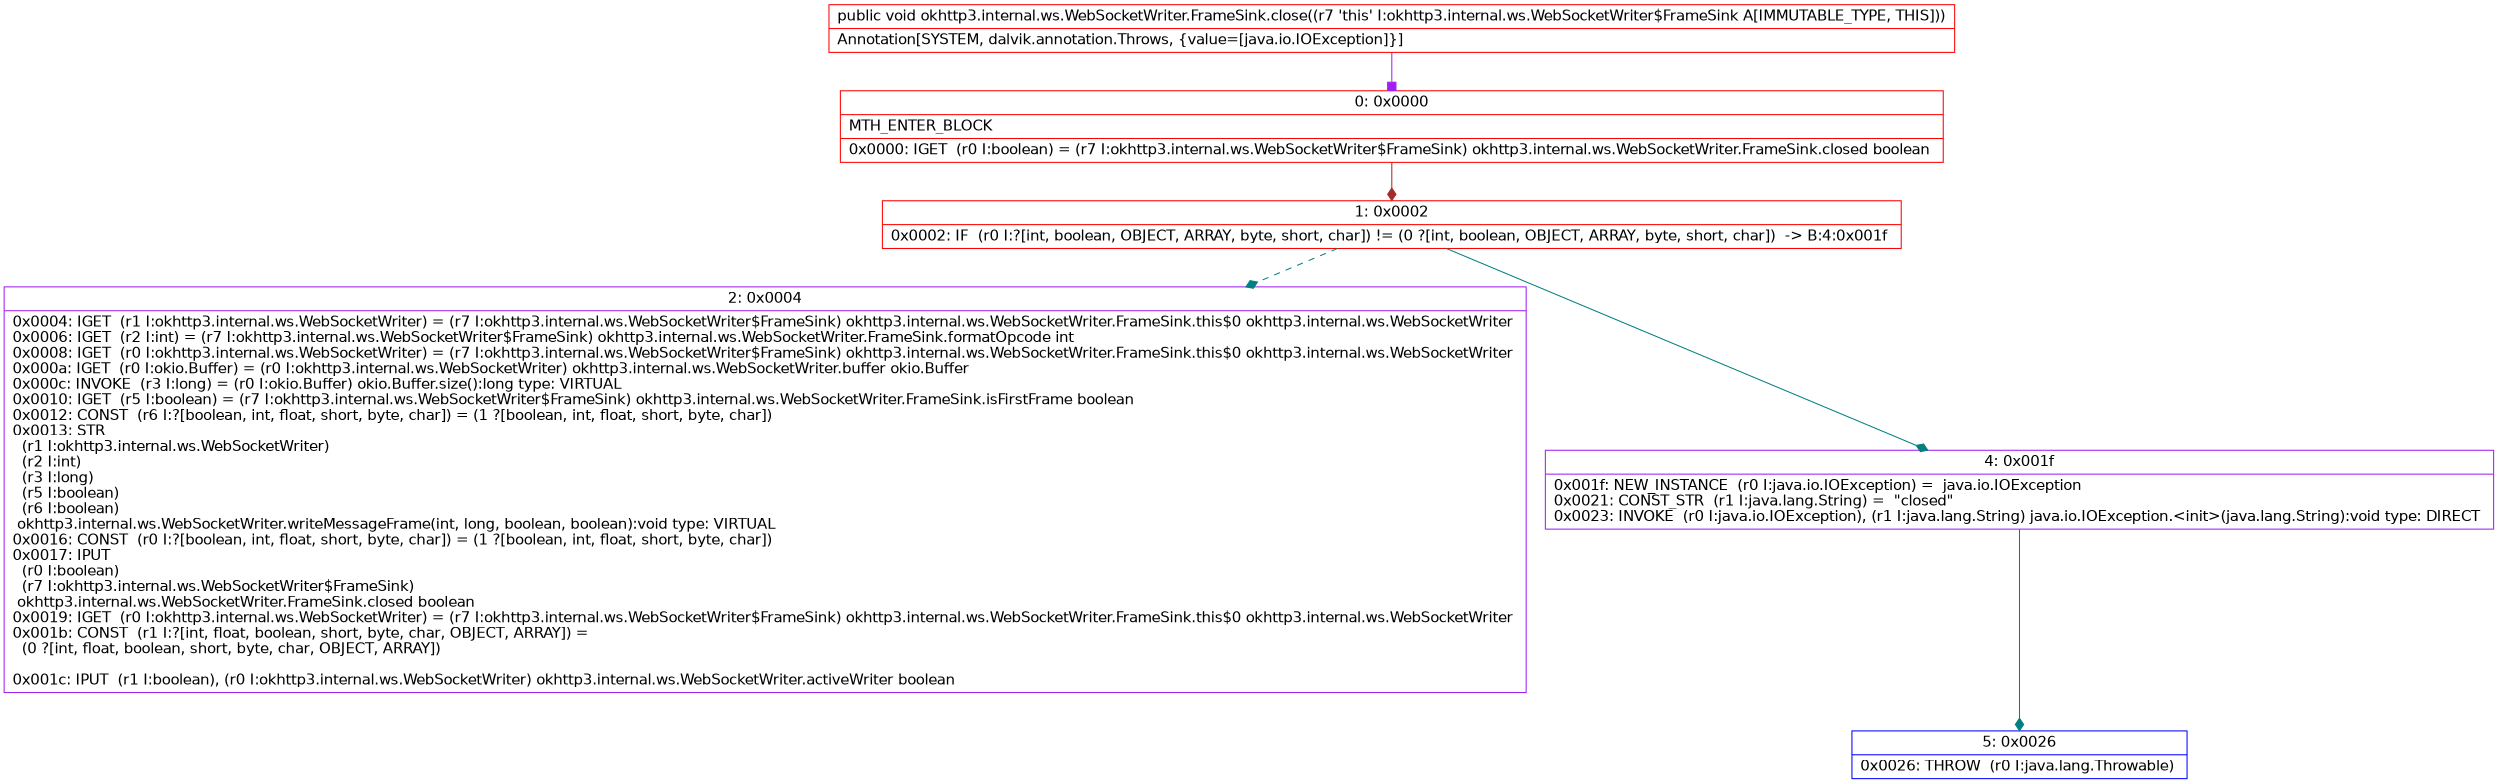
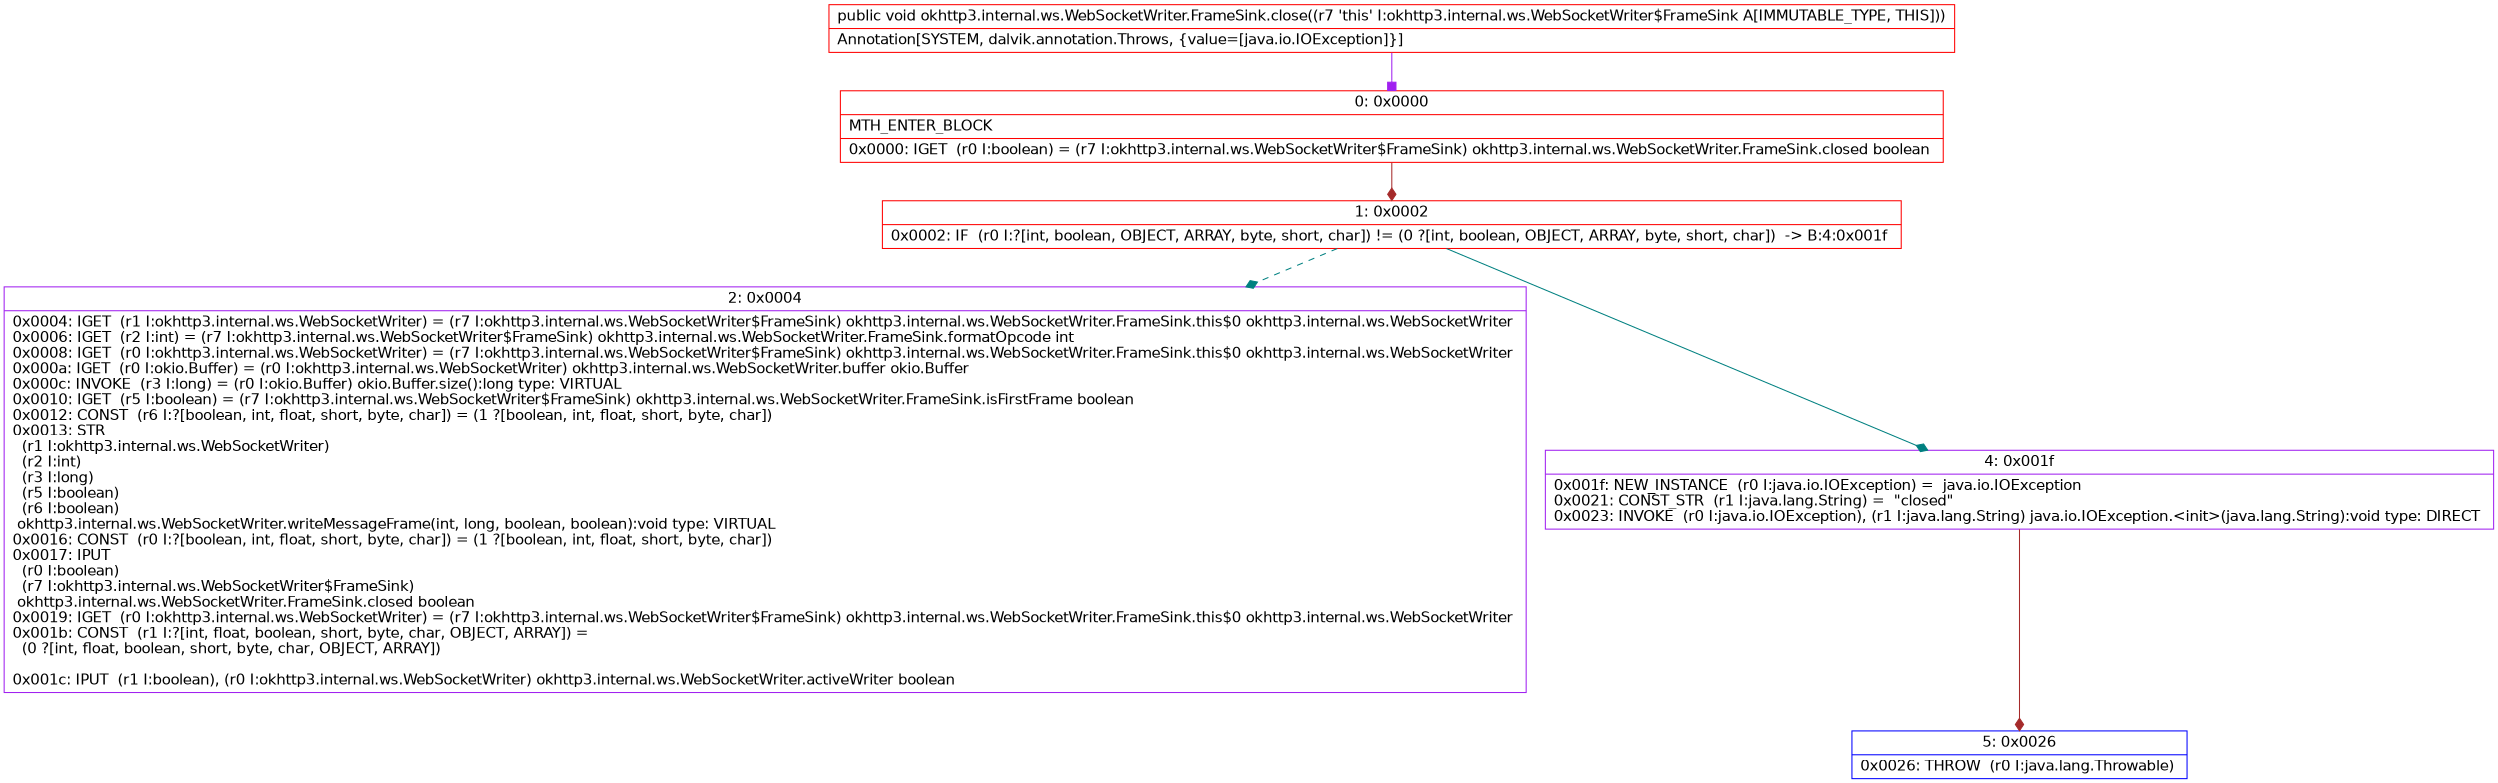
(2019, 624) -> (2019, 624)
